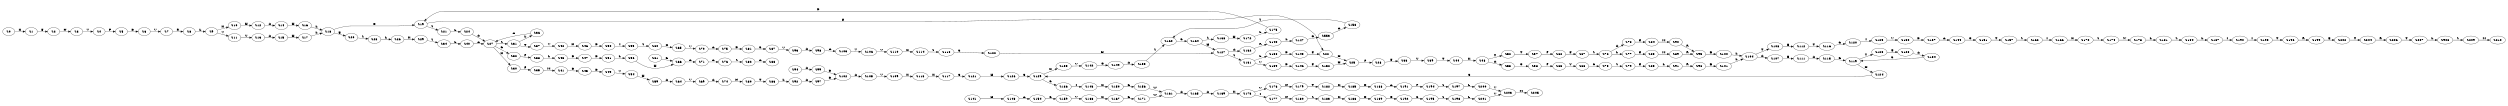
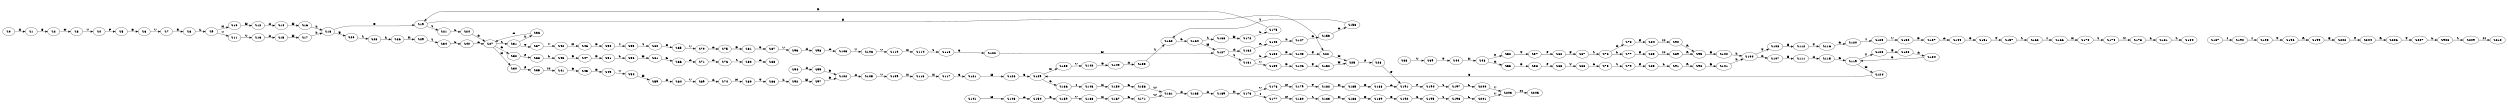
(1326, 36) -> (1326, 36)
(2201, 40) -> none
(1390, 62) -> (1390, 74)
(653, 68) -> (642, 58)
(807, 80) -> (807, 80)
